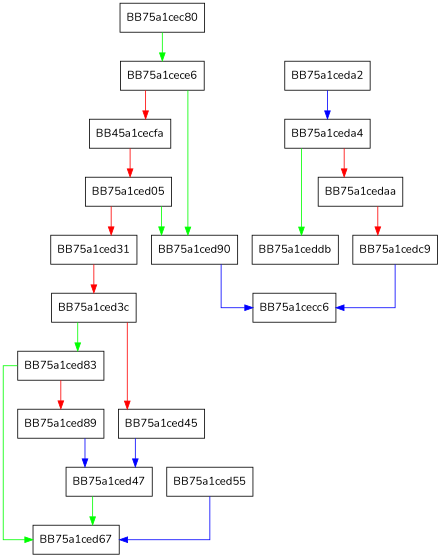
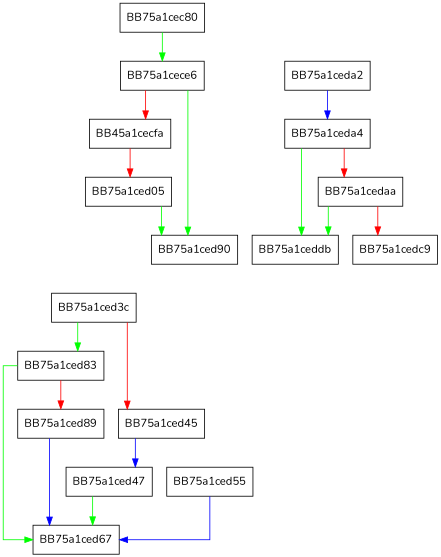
none -> (328, 217)
(94, 250) -> none
(294, 308) -> none
(85, 449) -> (50, 478)
